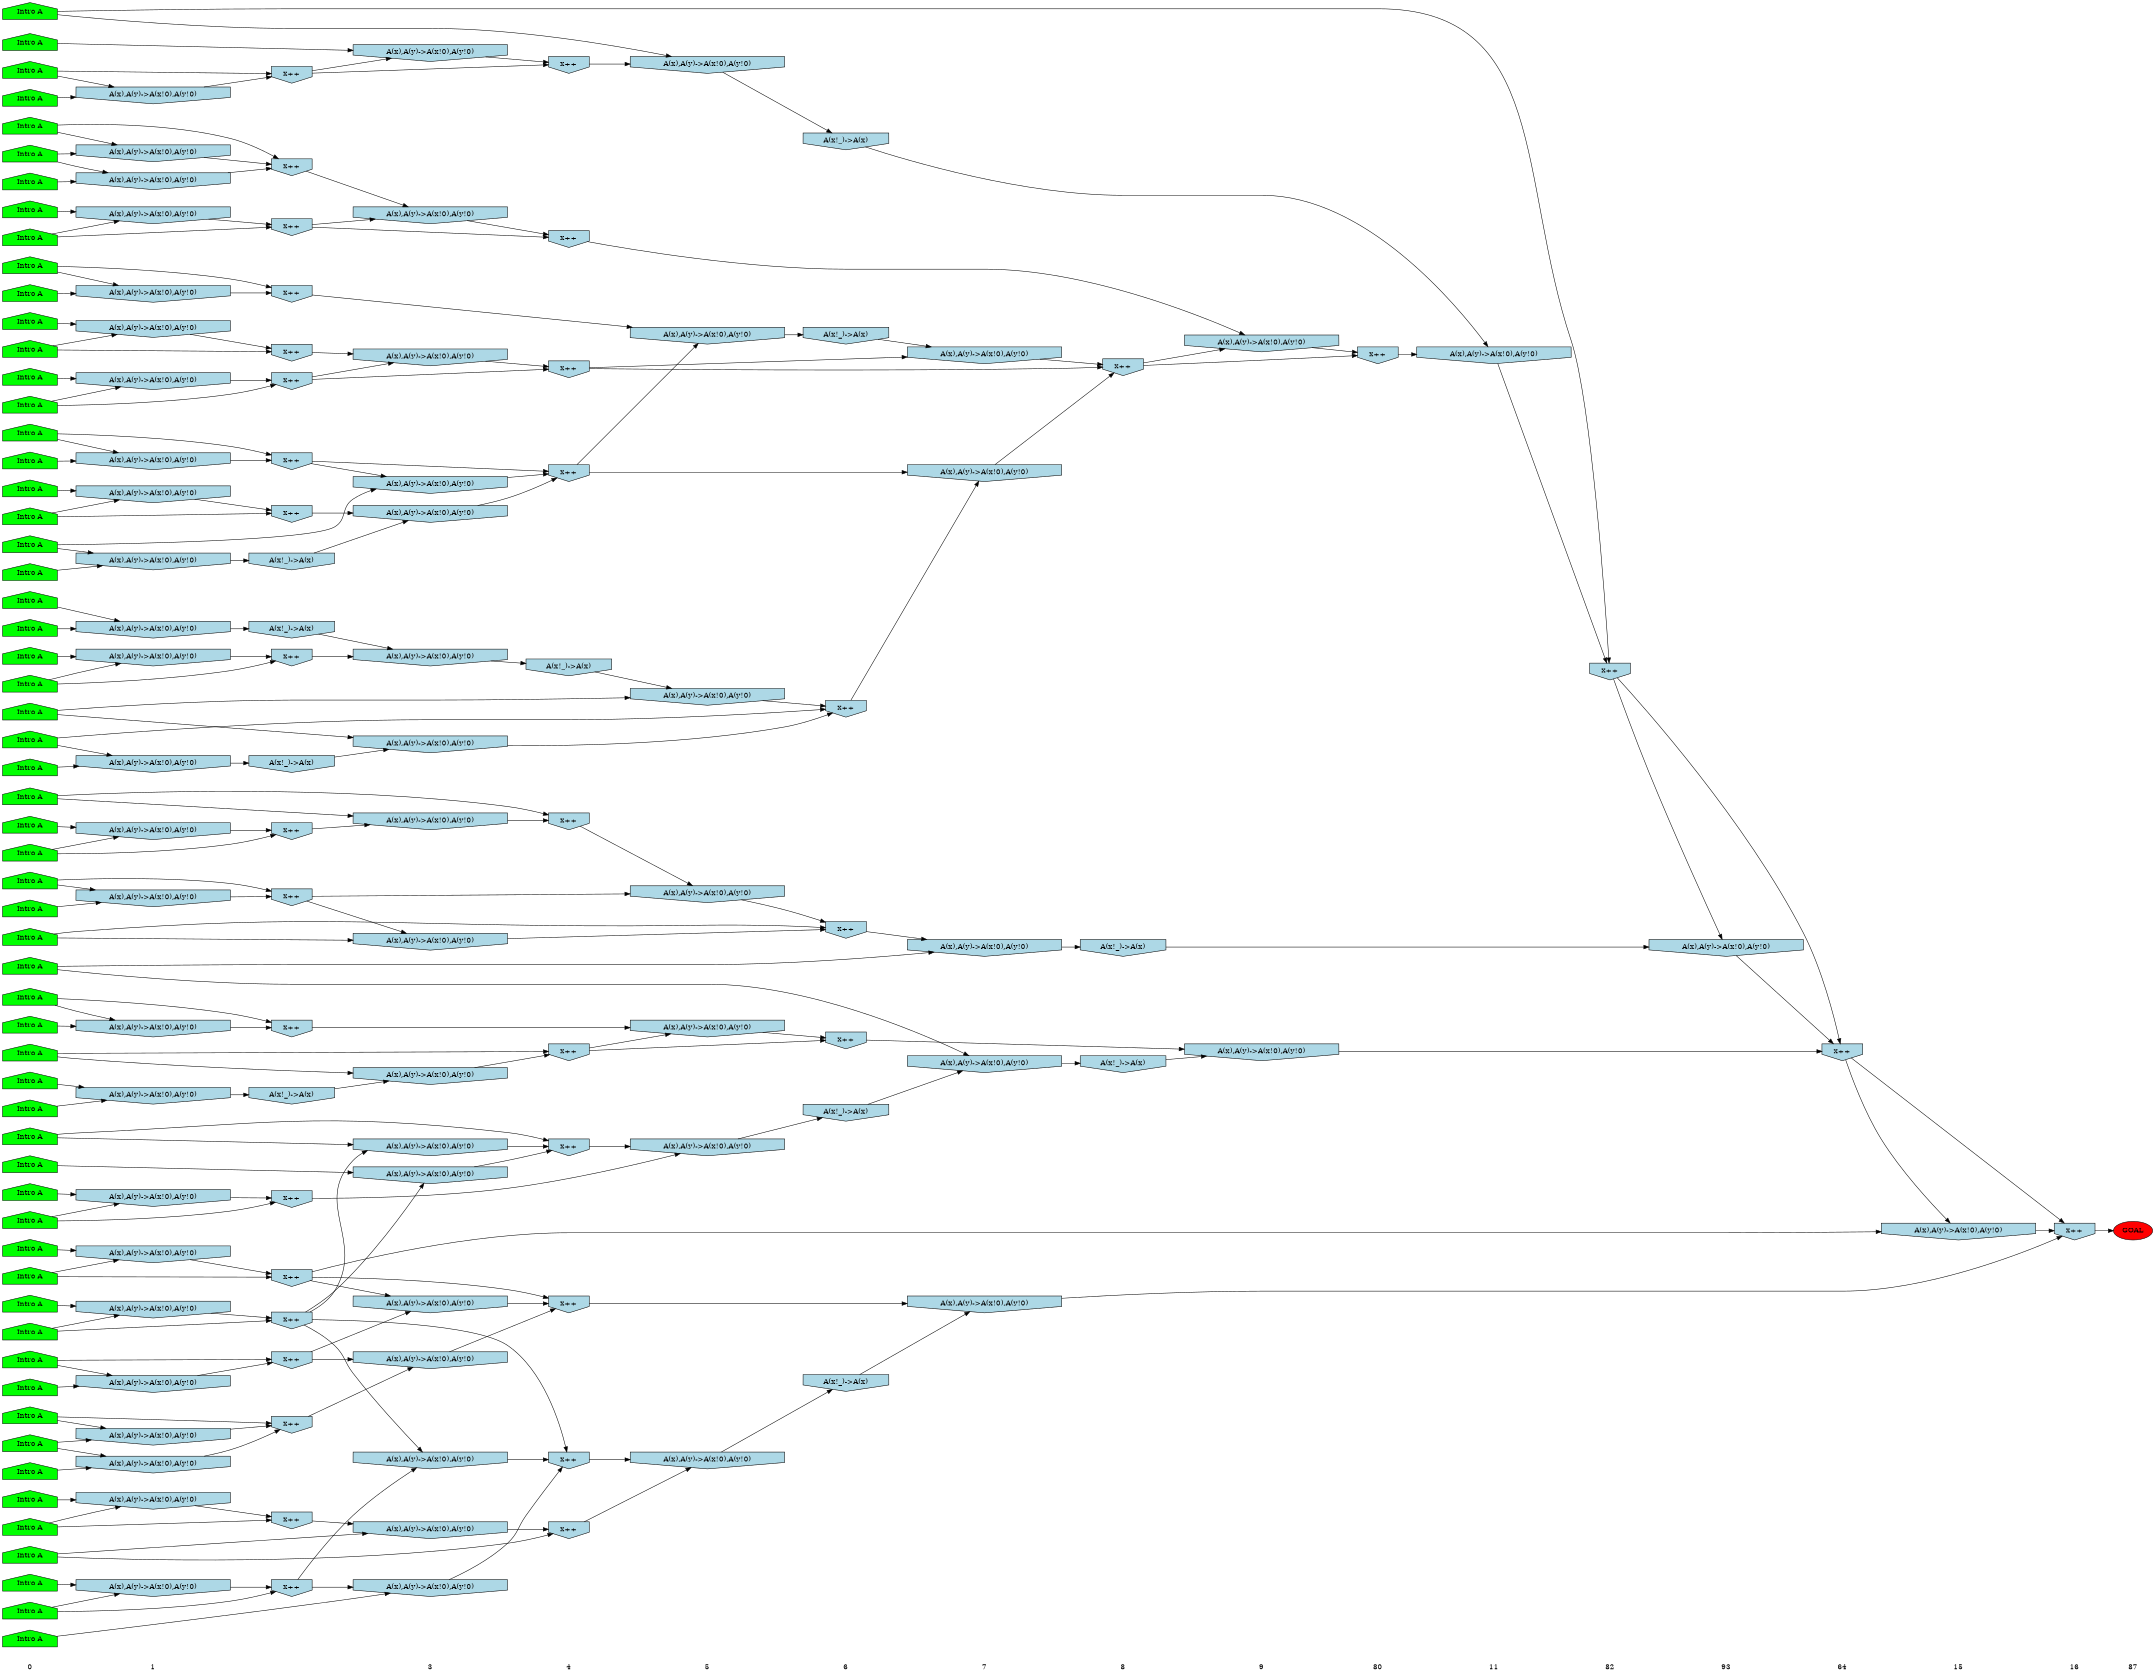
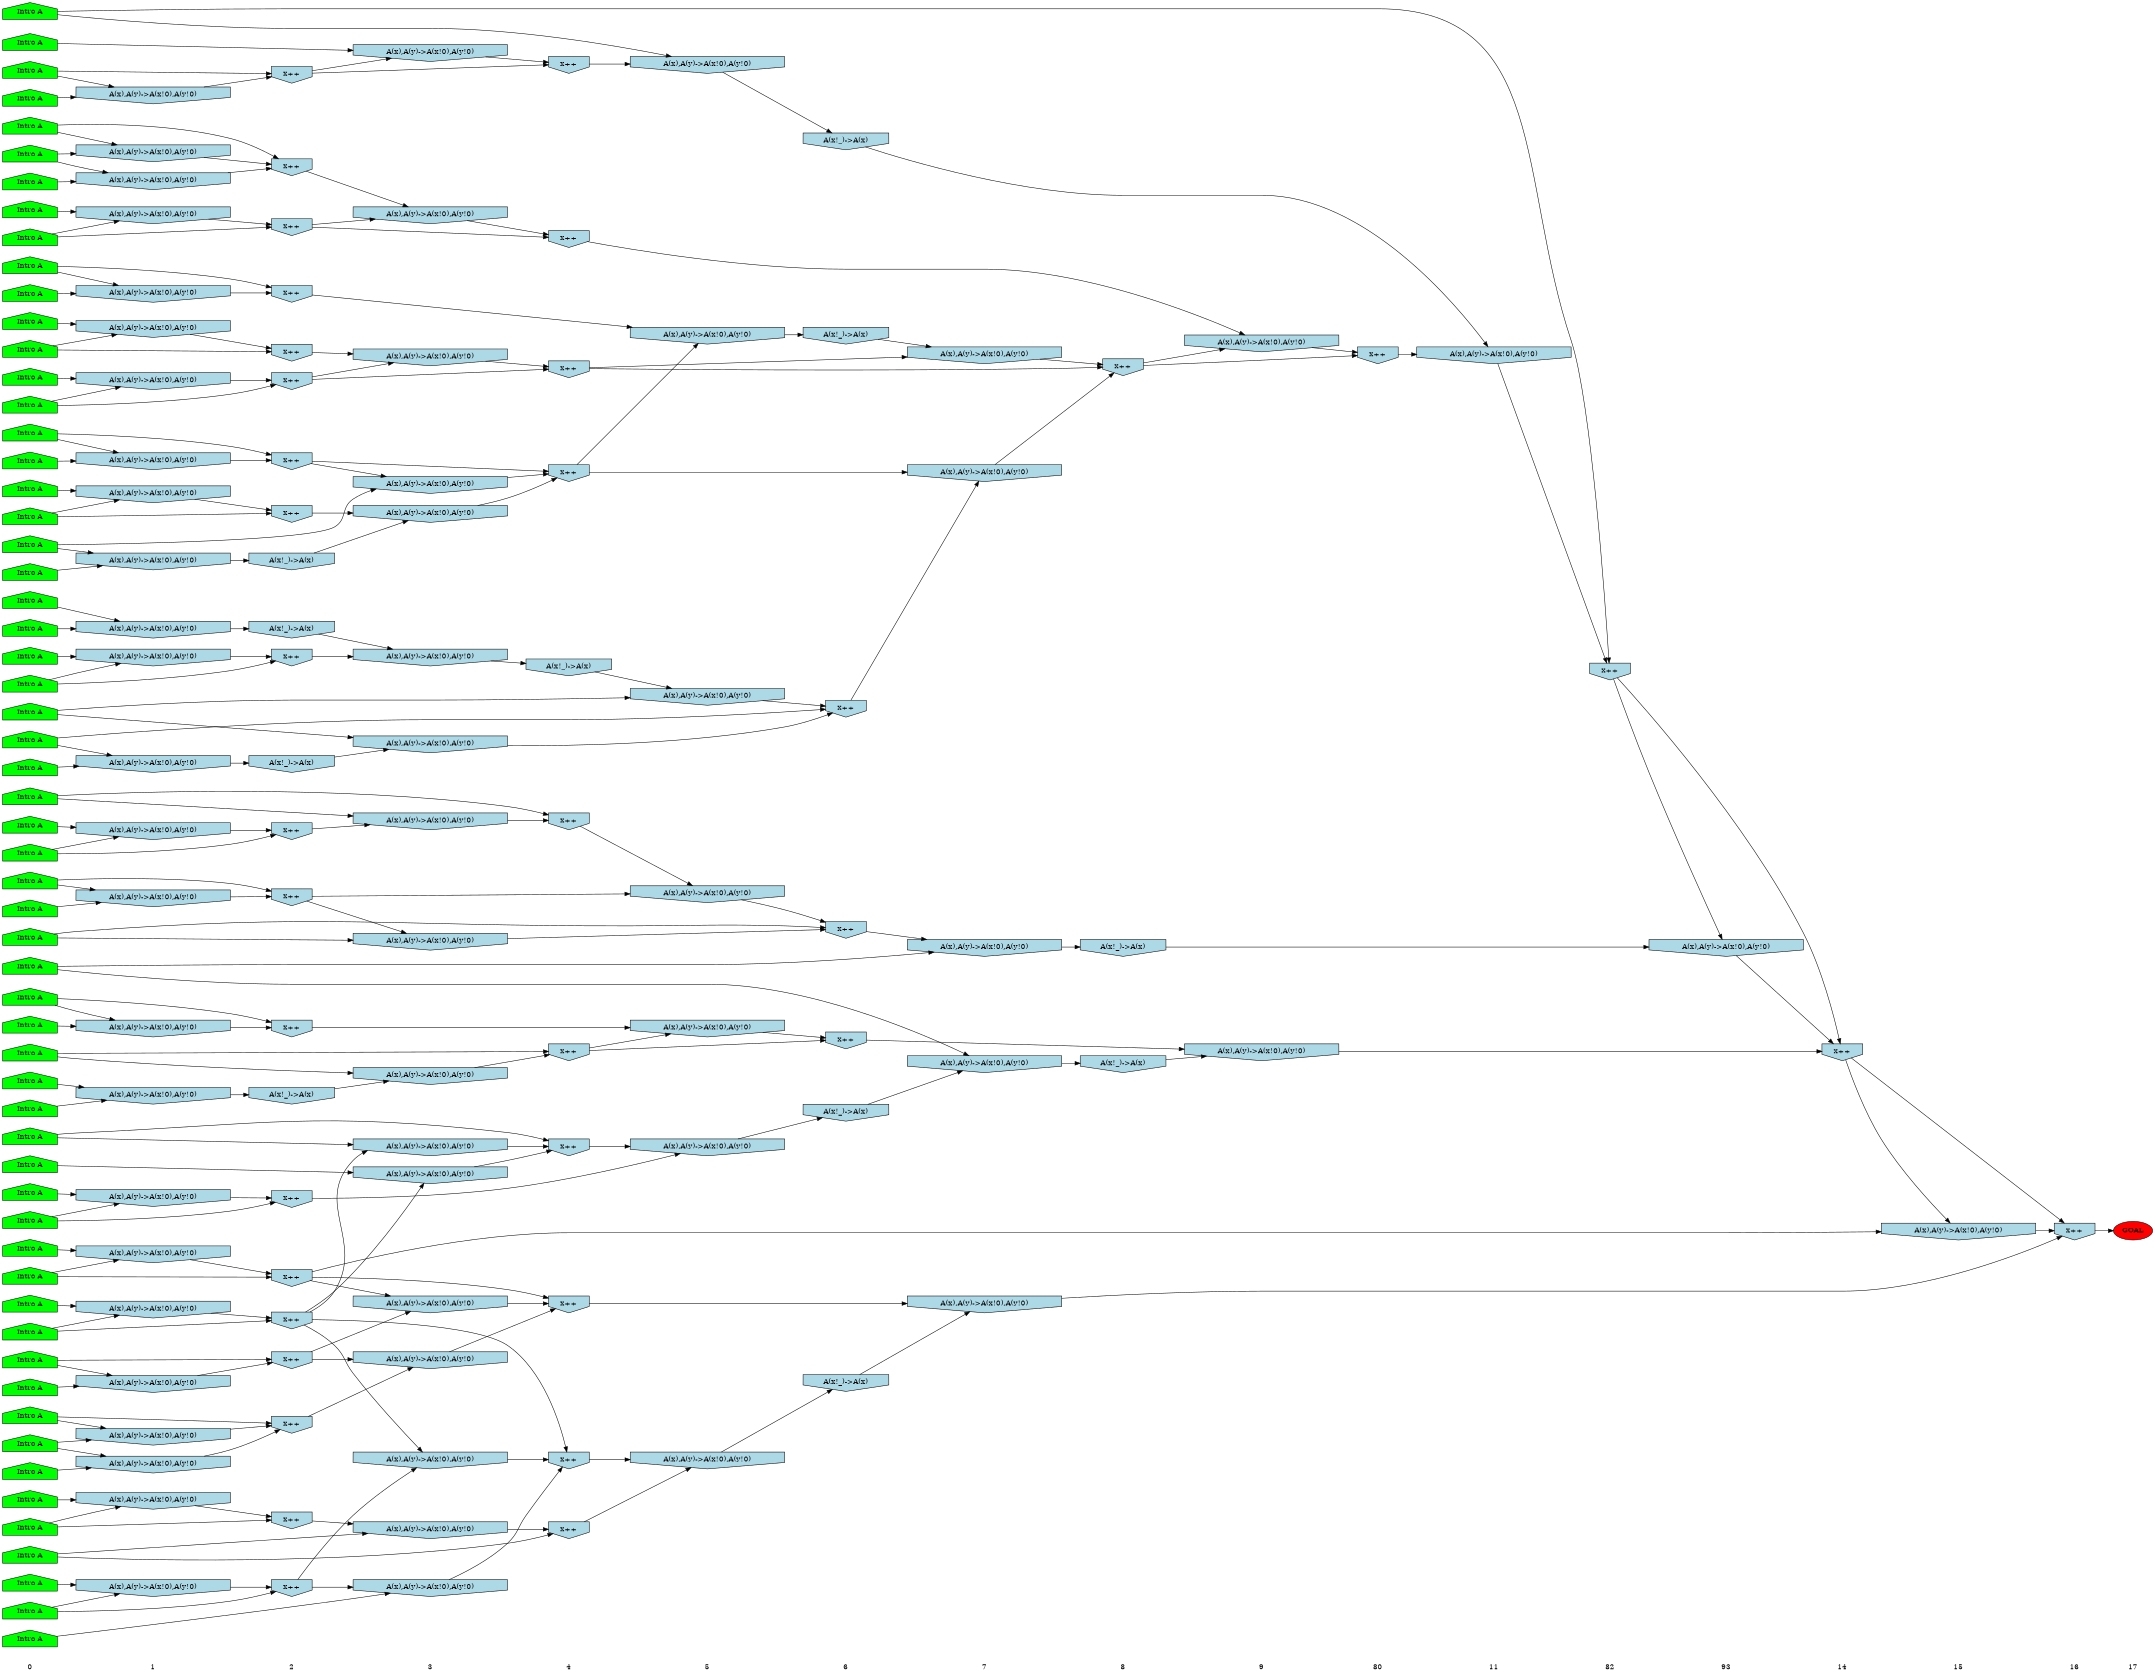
none -> (292, 1667)
(1842, 1667) -> (1842, 1667)
(2133, 1667) -> (2133, 1667)
